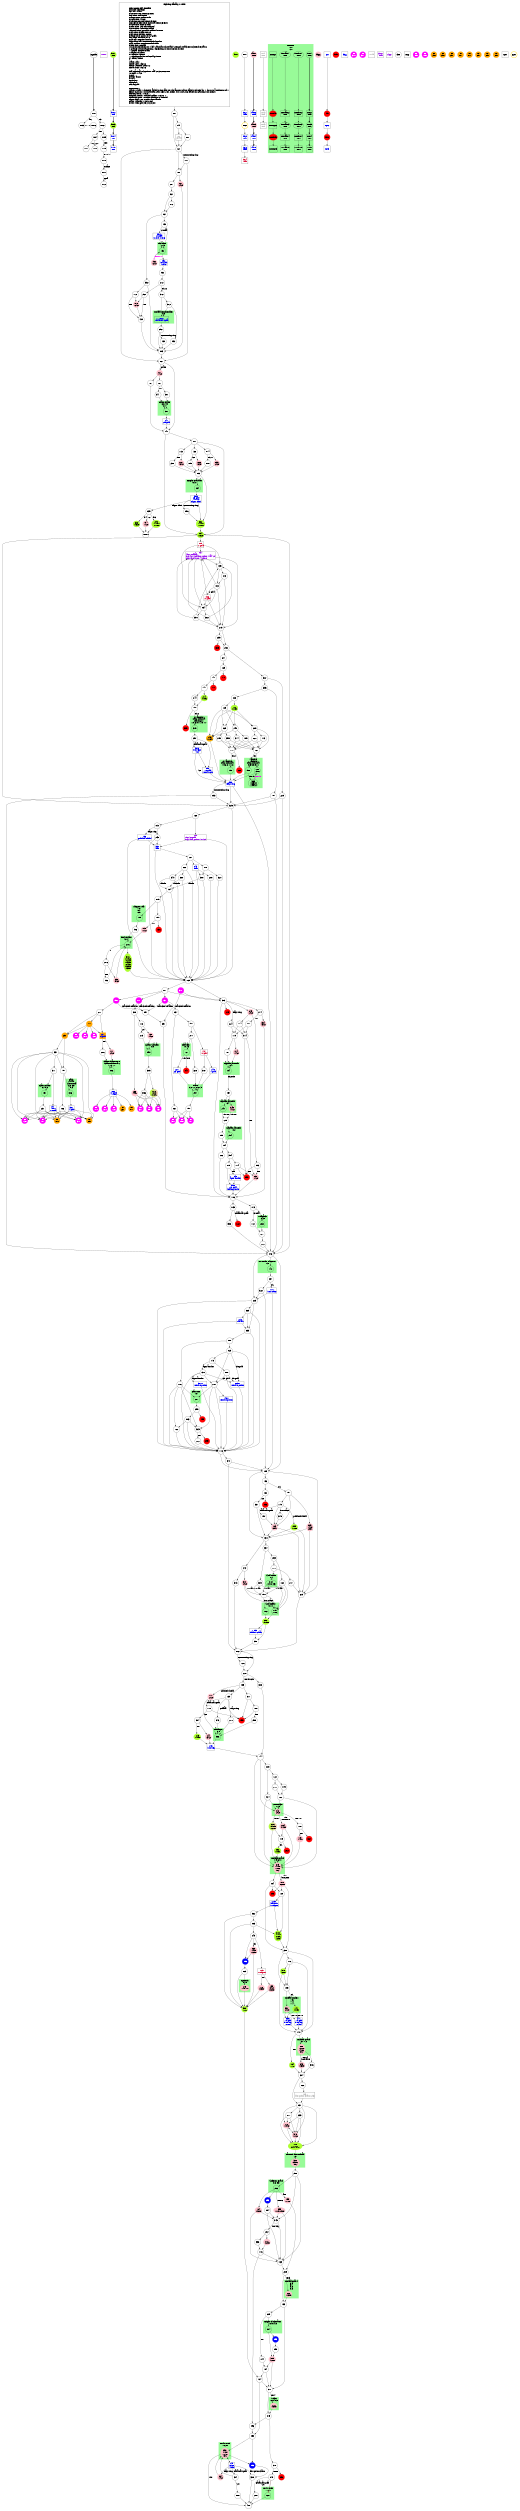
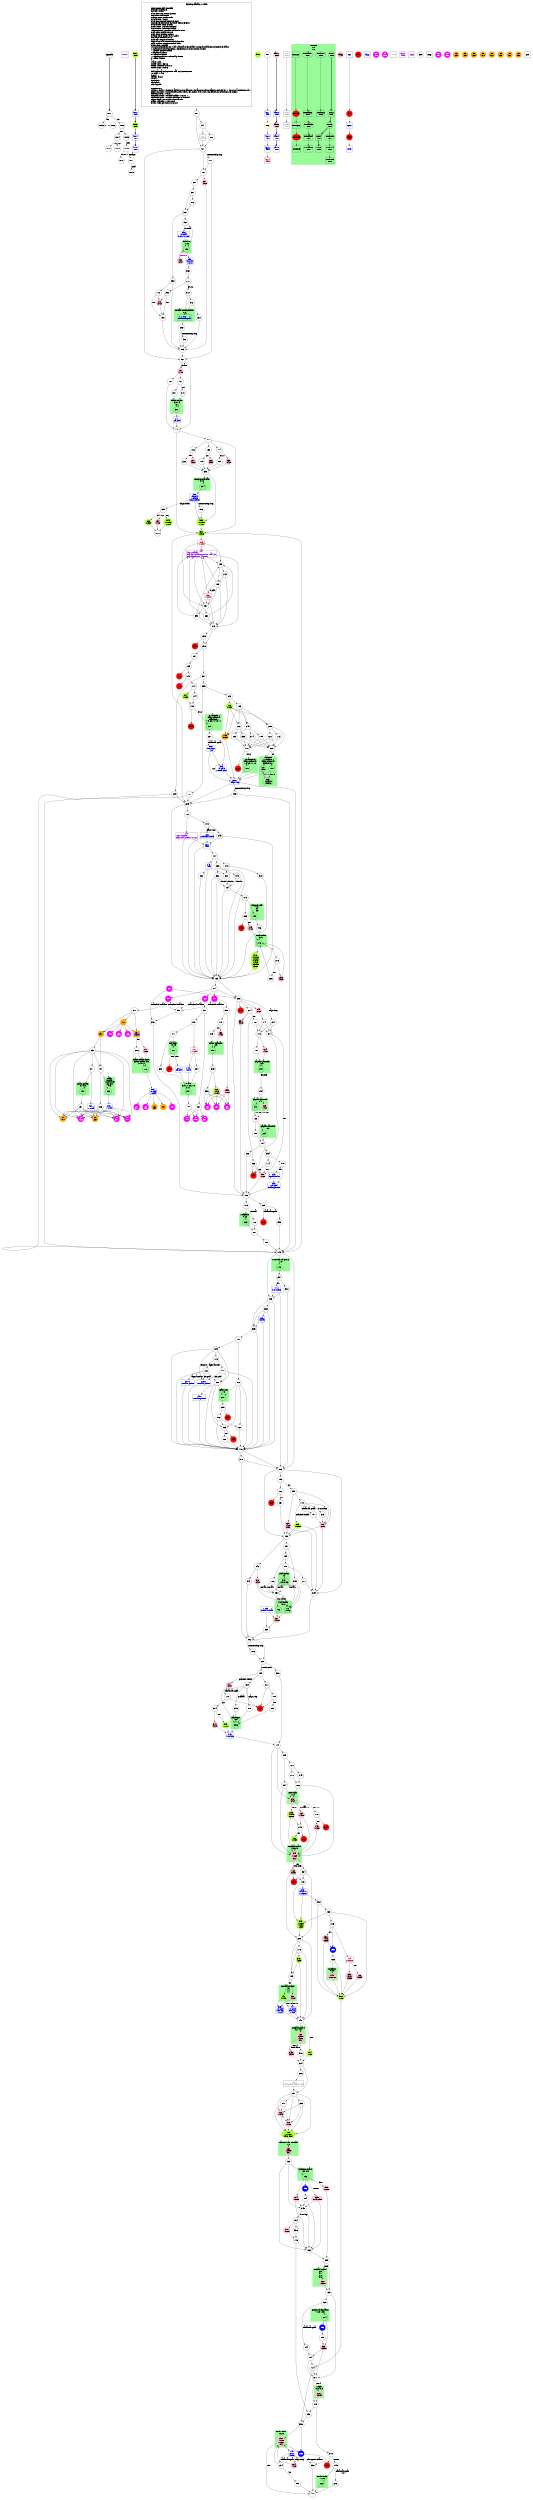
(514, 55) -> none
(298, 119) -> (330, 131)
(104, 166) -> (129, 154)
(266, 1622) -> (276, 1620)
(261, 1626) -> (271, 1615)
(262, 2339) -> (310, 2328)
